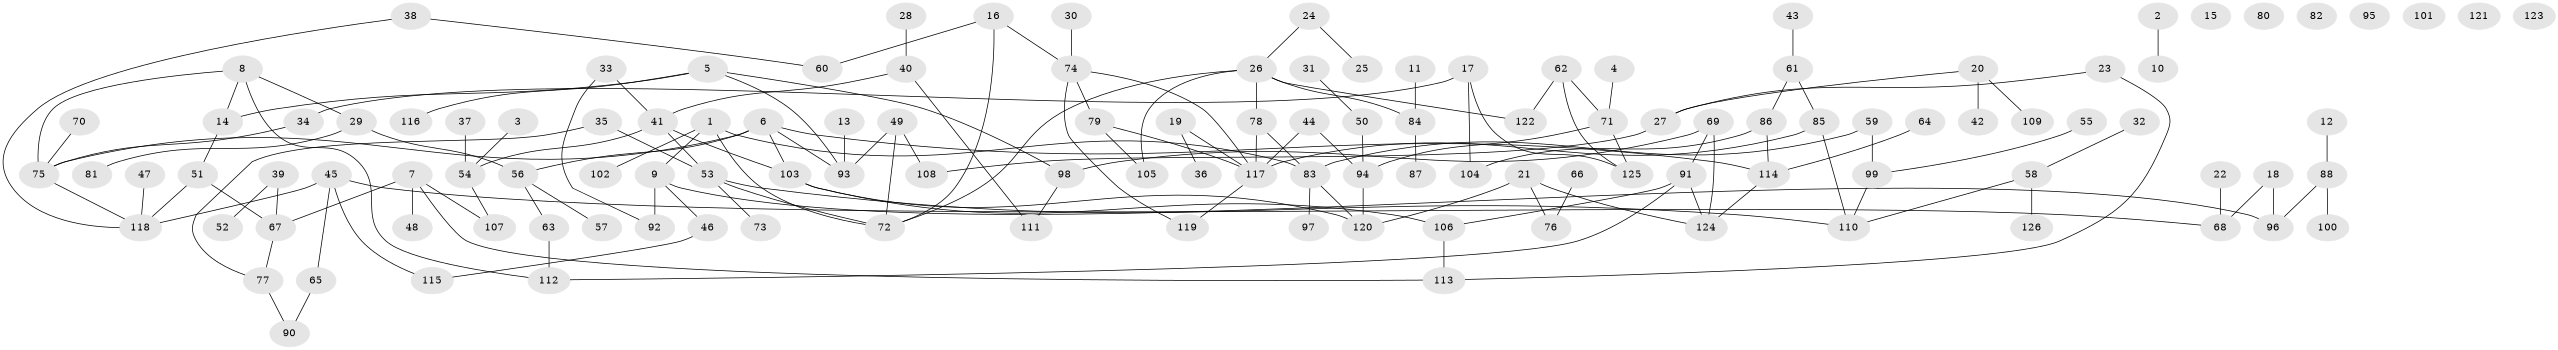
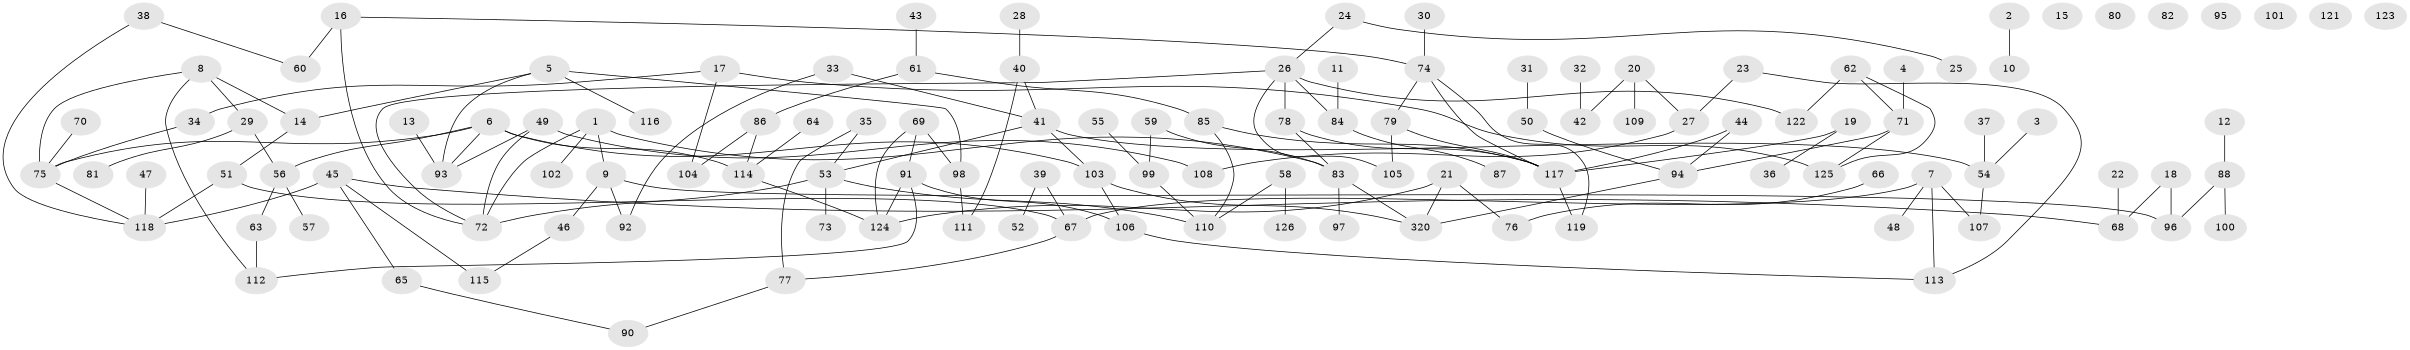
(2086, 148) -> (1580, 98)
(1363, 228) -> (1421, 228)
